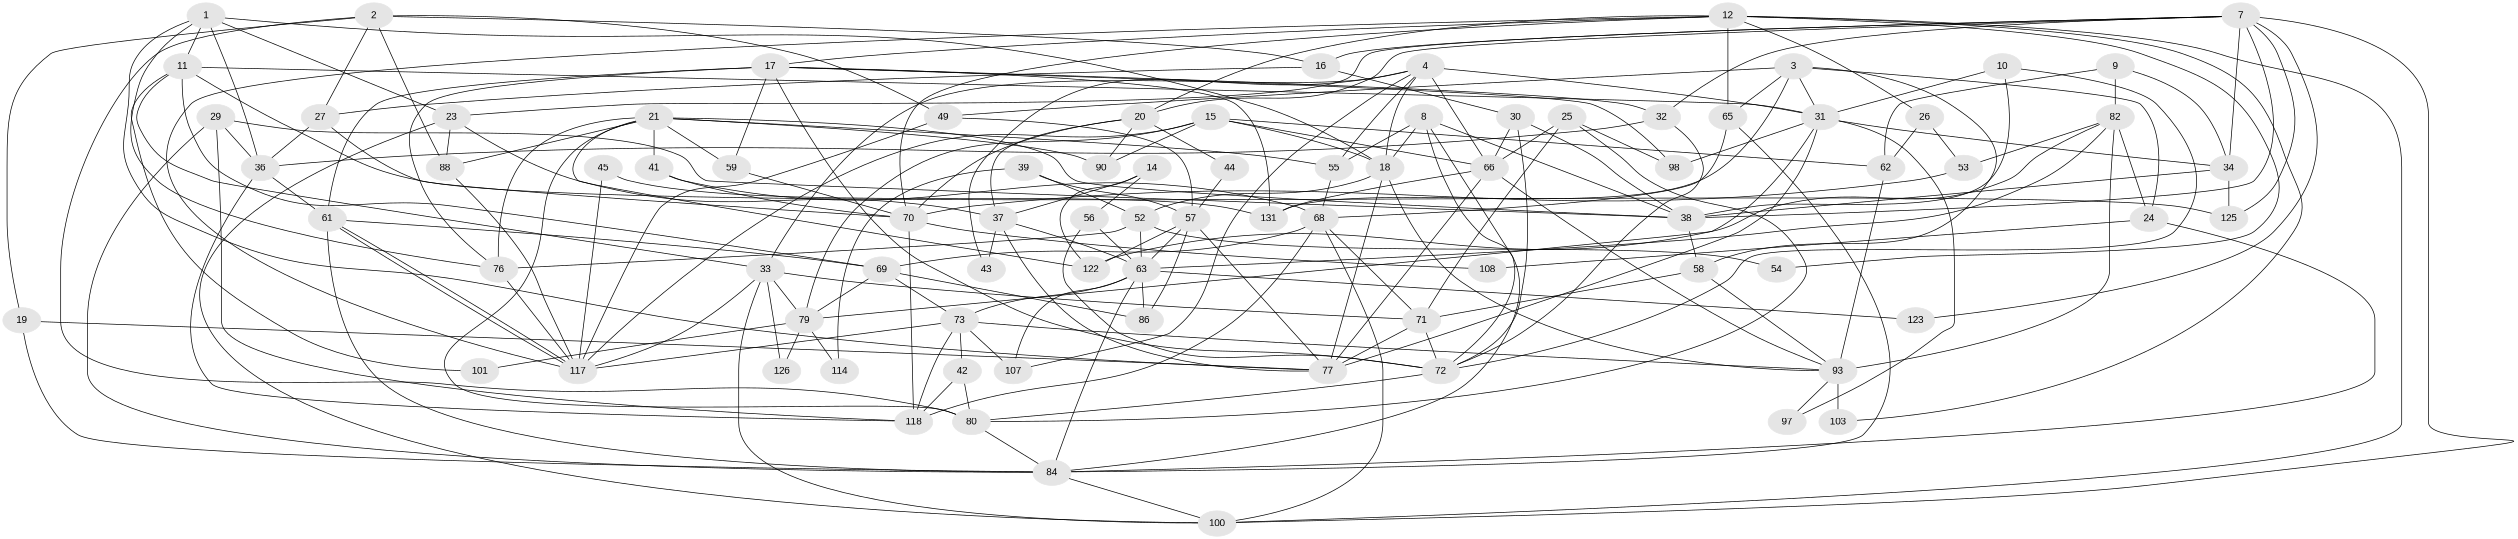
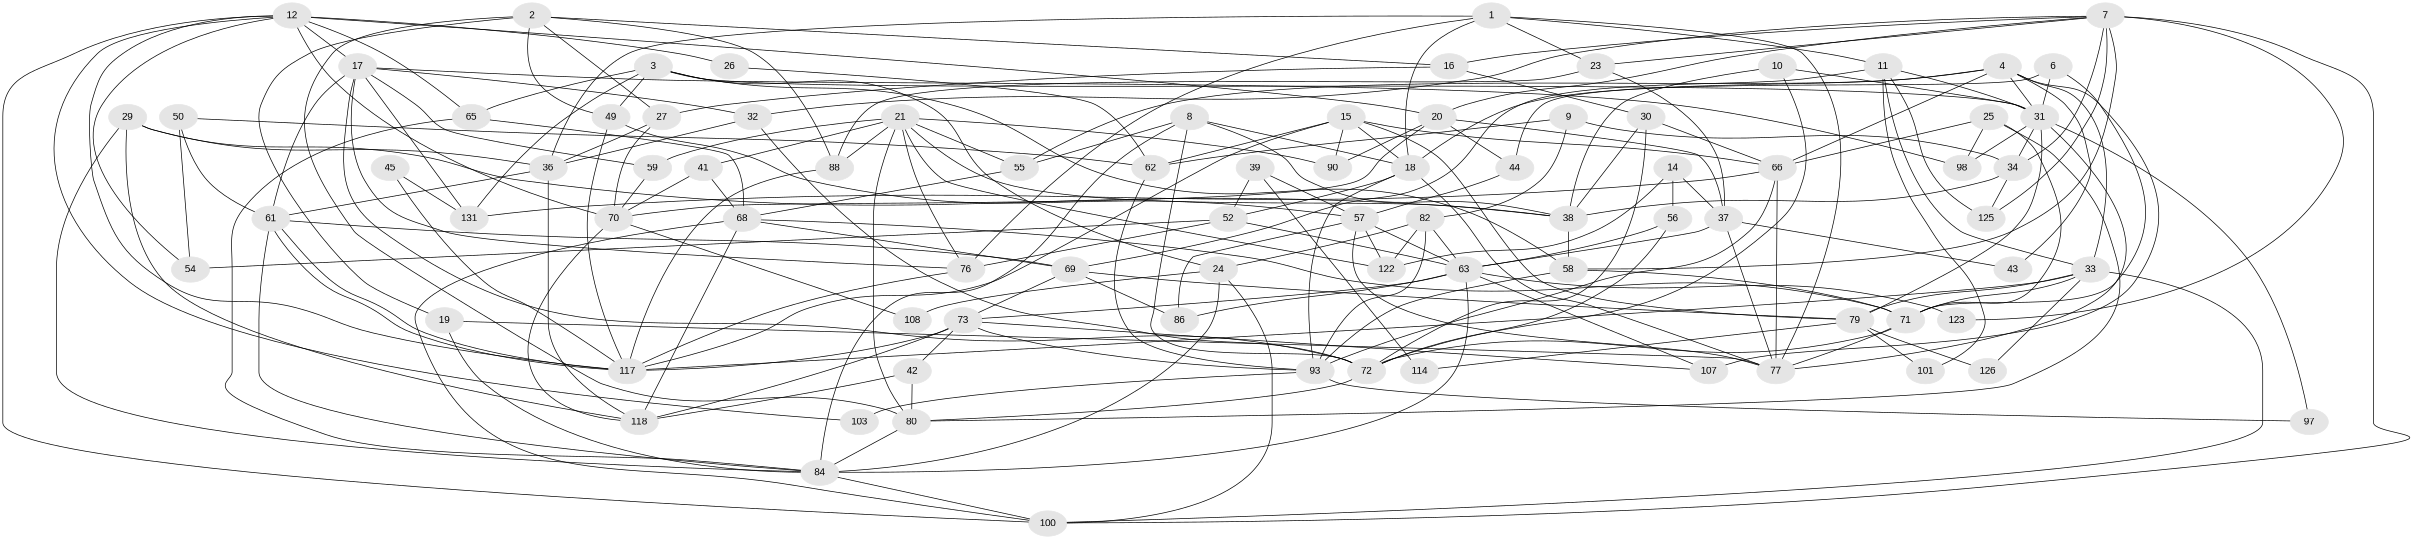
none -> (2053, 66)
none -> (179, 117)
(1964, 168) -> none
(2026, 205) -> (1957, 247)
(551, 472) -> (1255, 466)
